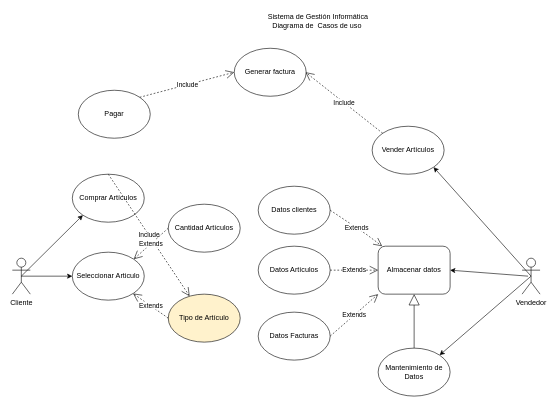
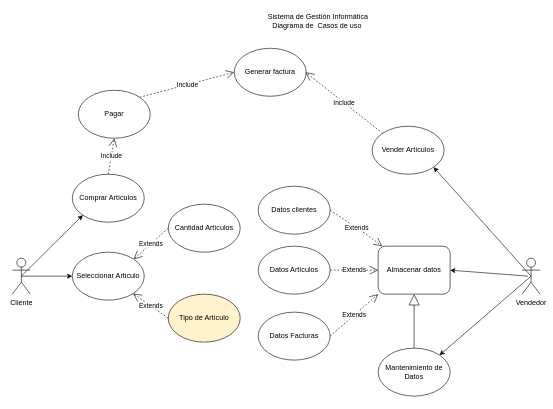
(129, 206) -> (111, 157)
